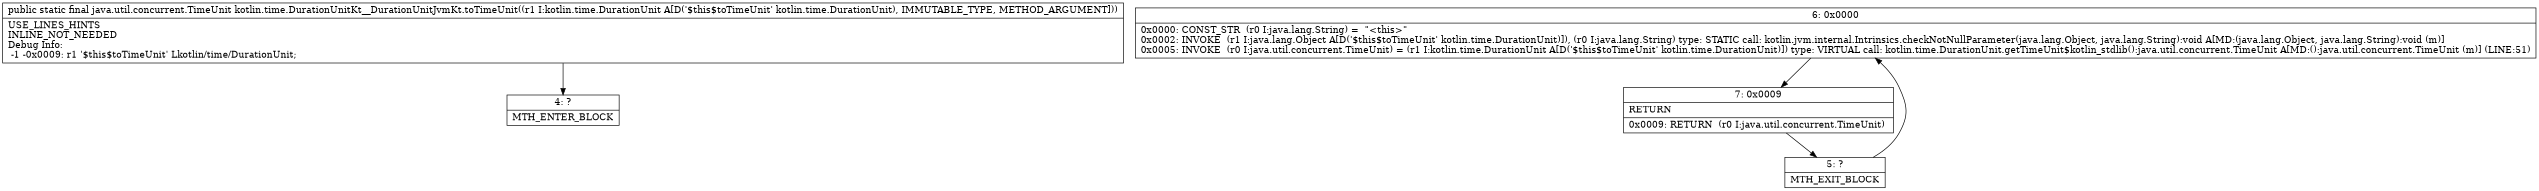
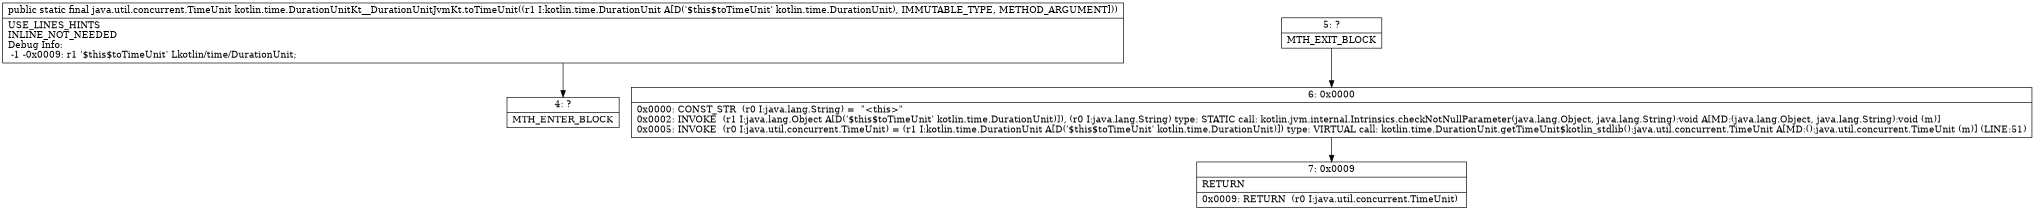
(1799, 143) -> none
